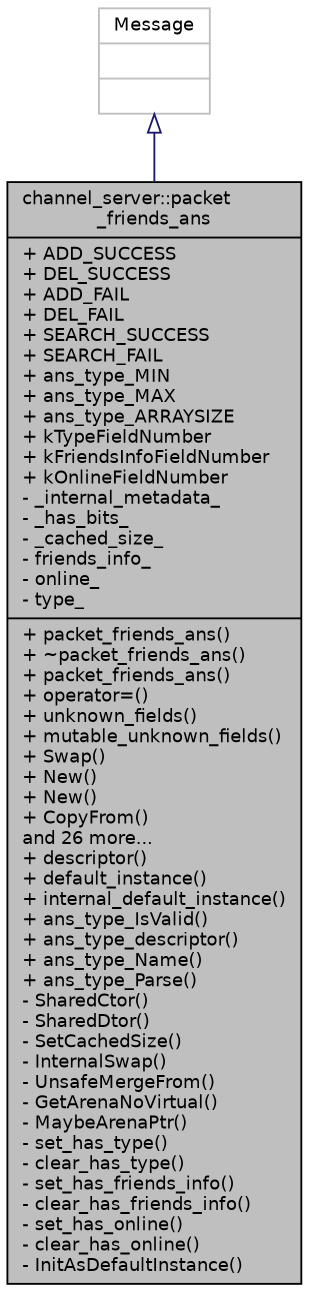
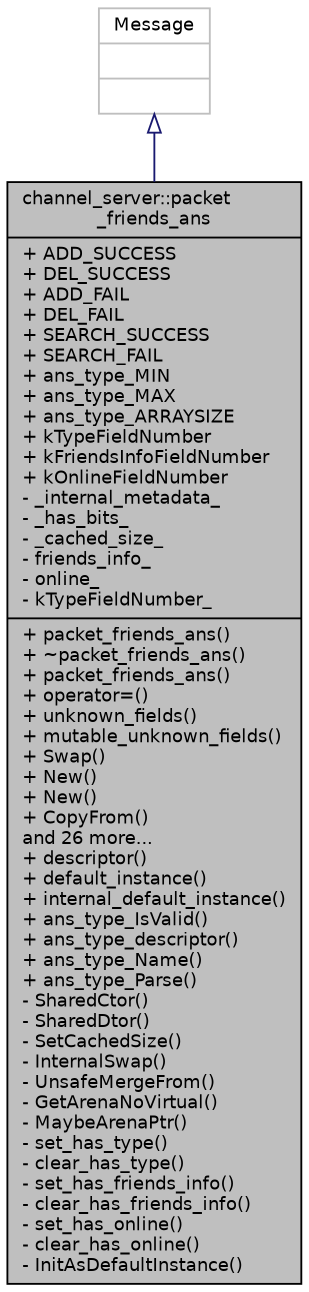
(54, 600) -> (117, 600)
